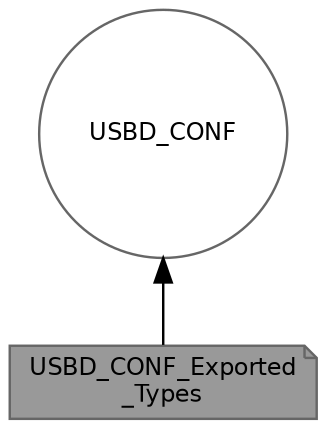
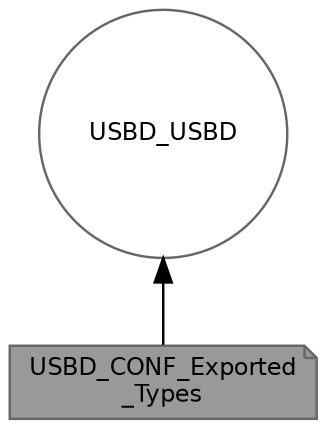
(163, 134) -> (163, 134)
